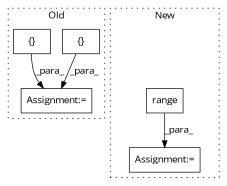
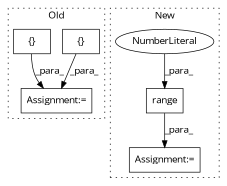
none -> (165, 42)
